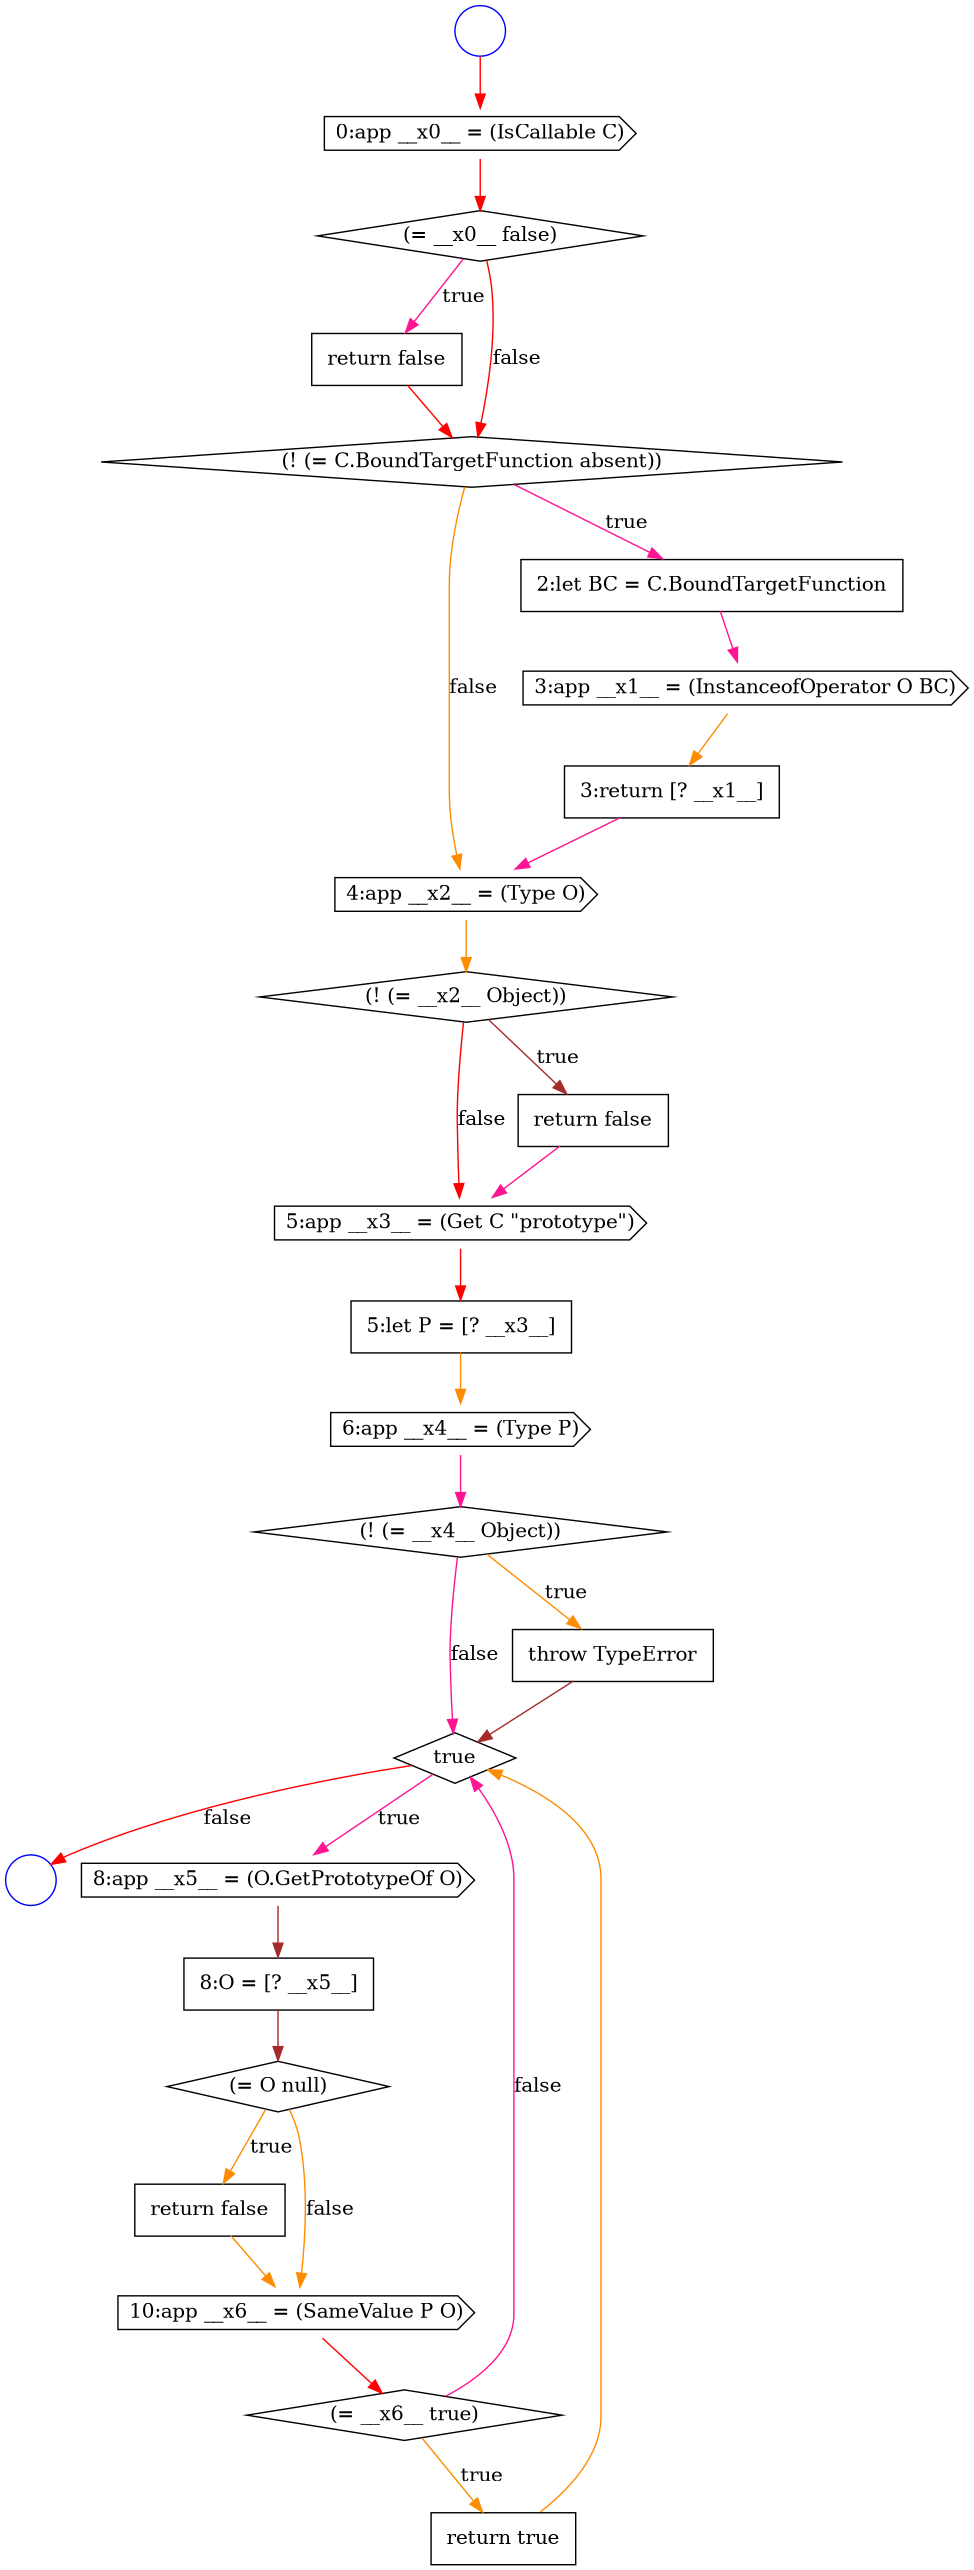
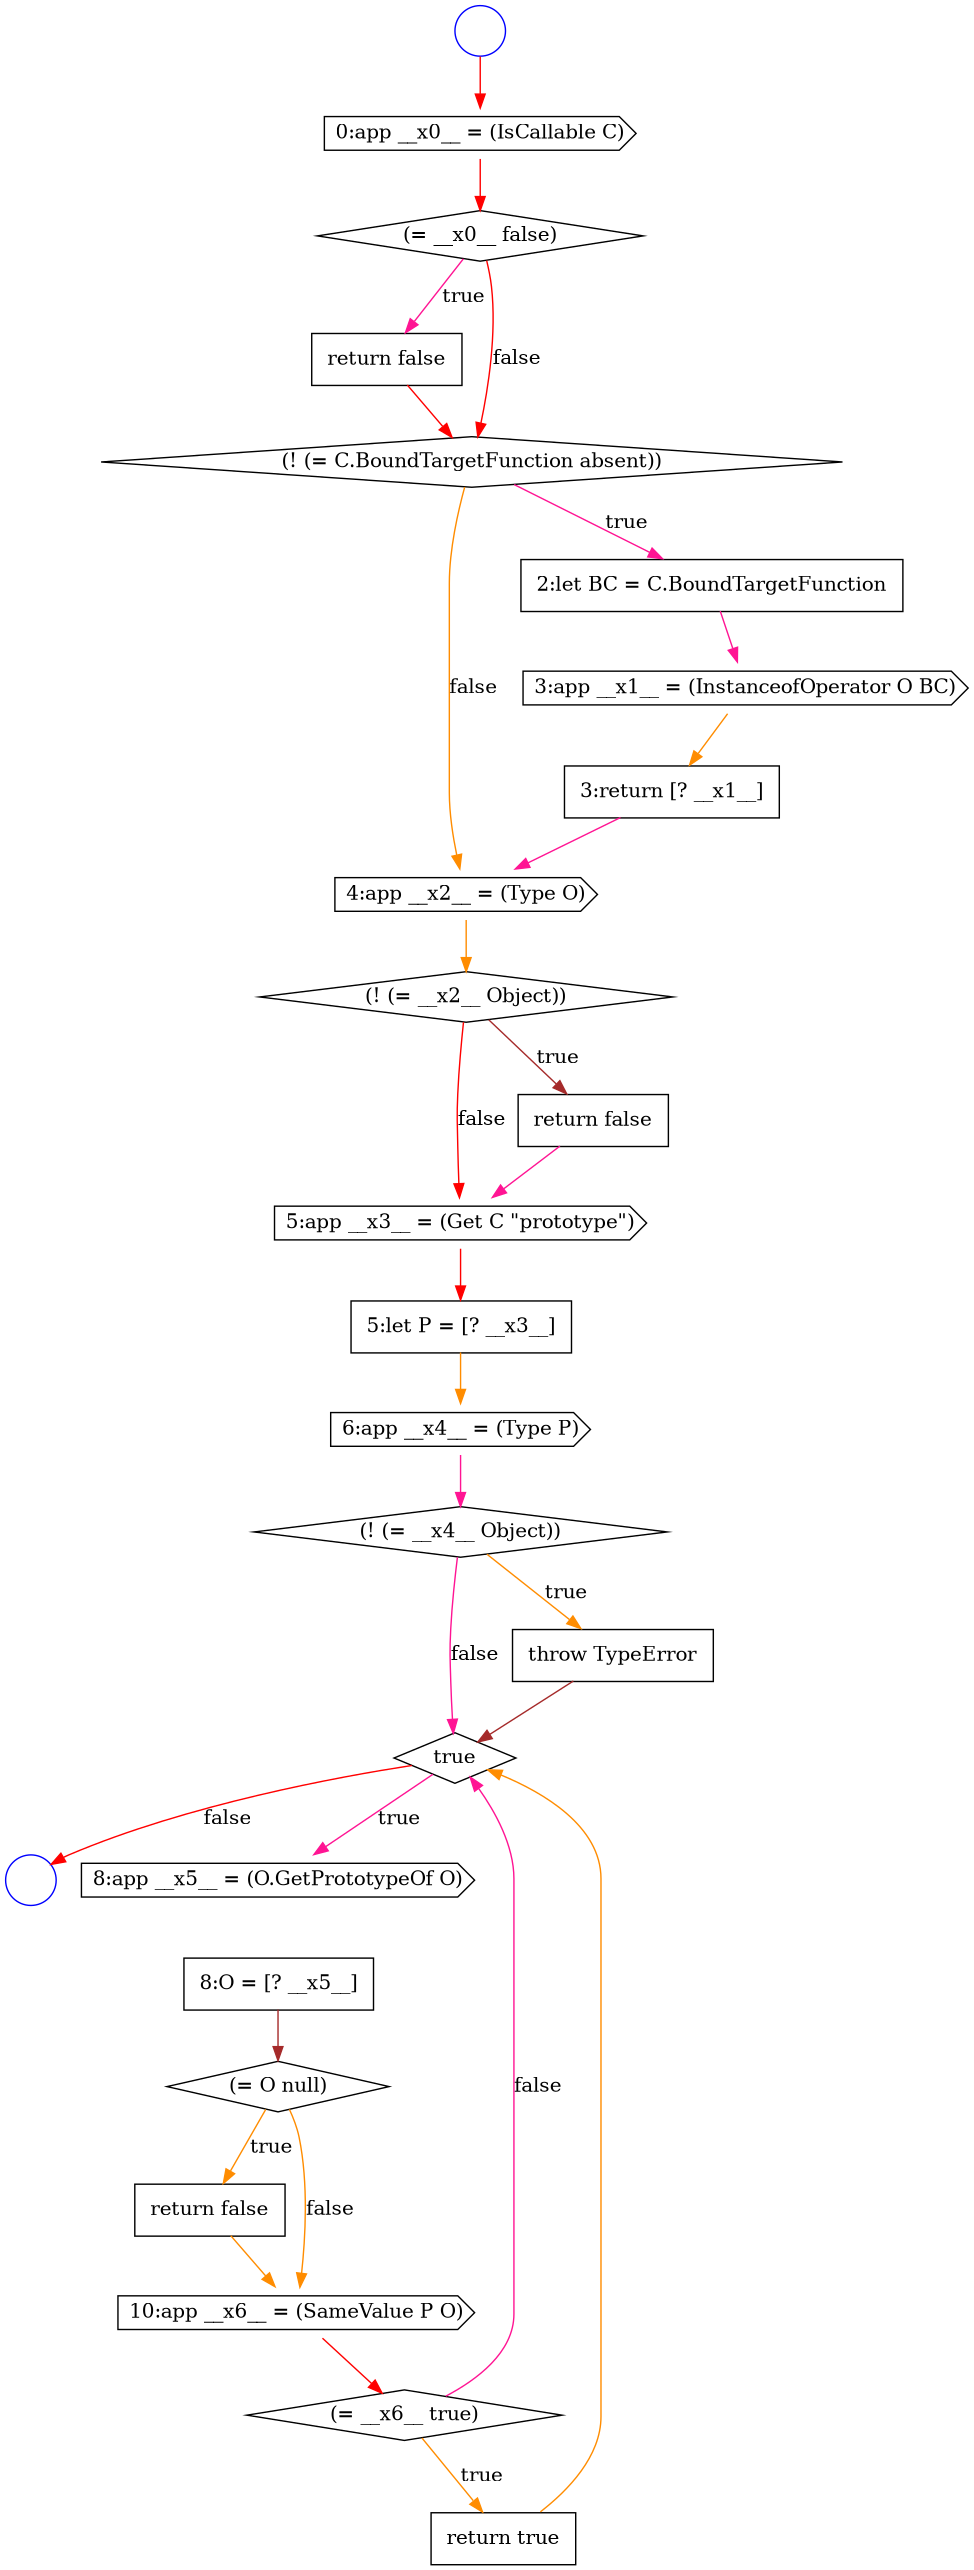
(278, 1925) -> none
